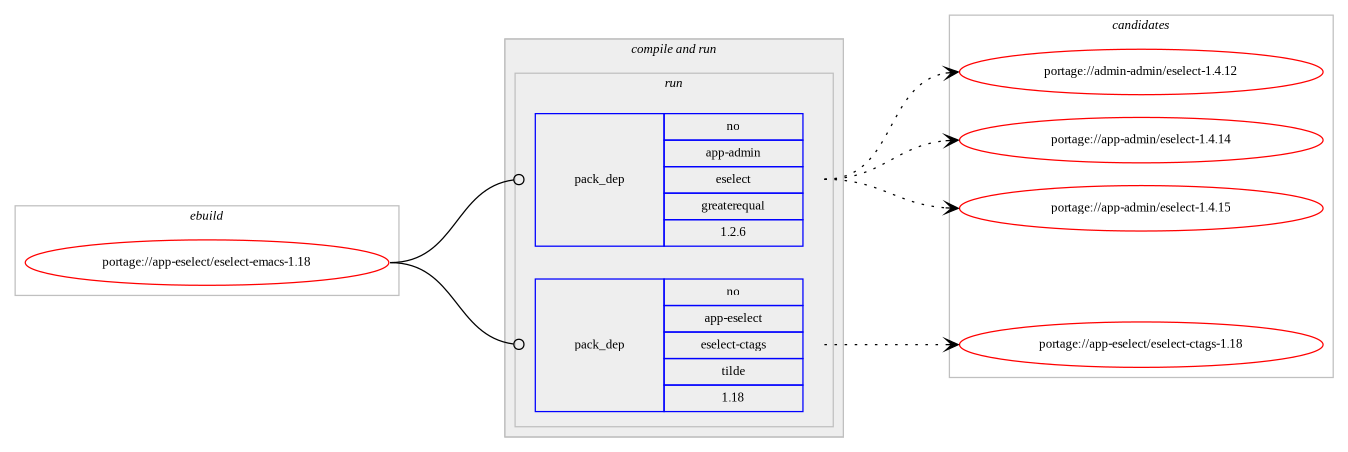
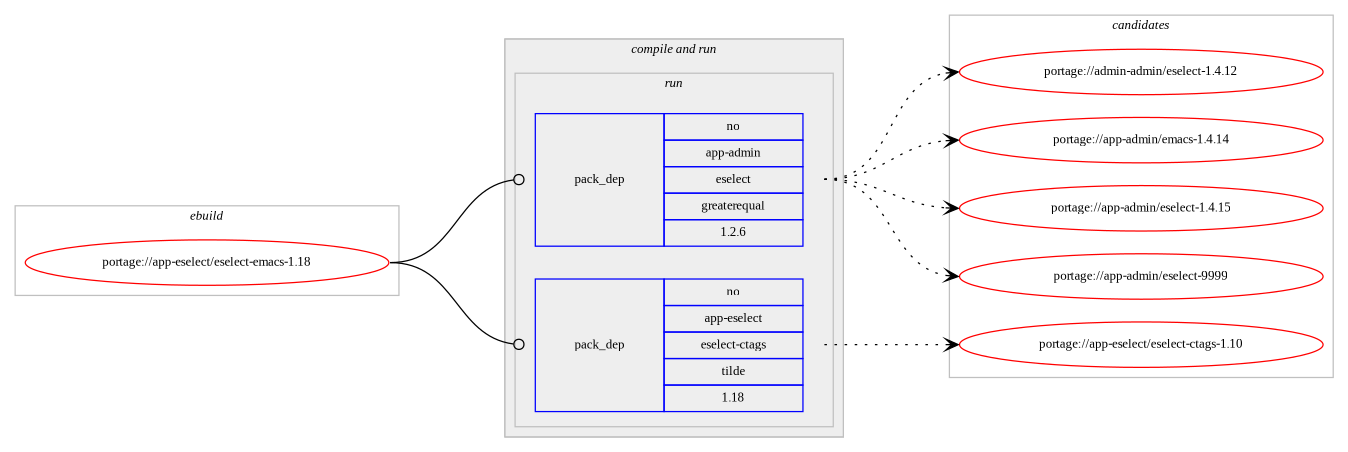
(1141, 140) -> (1141, 140)
none -> (1141, 276)
(1141, 345) -> (1141, 345)
